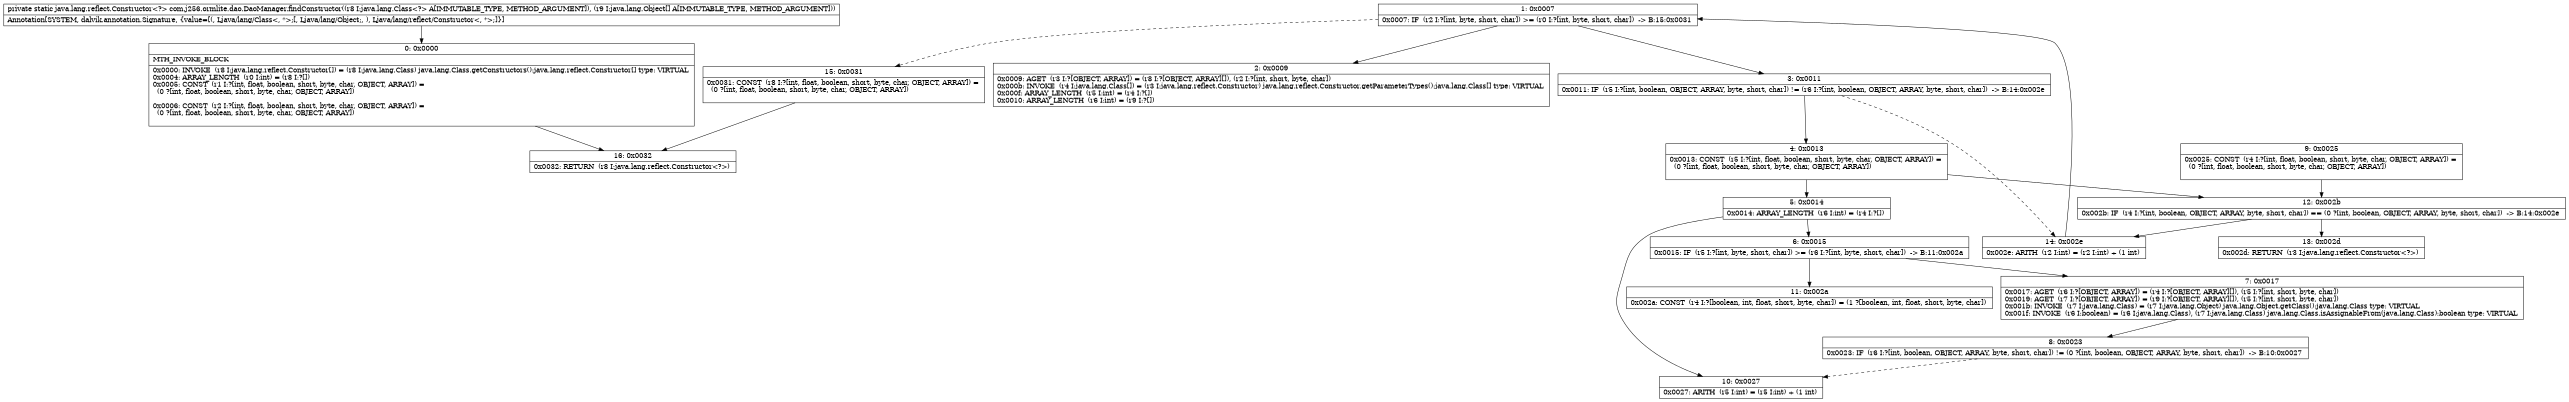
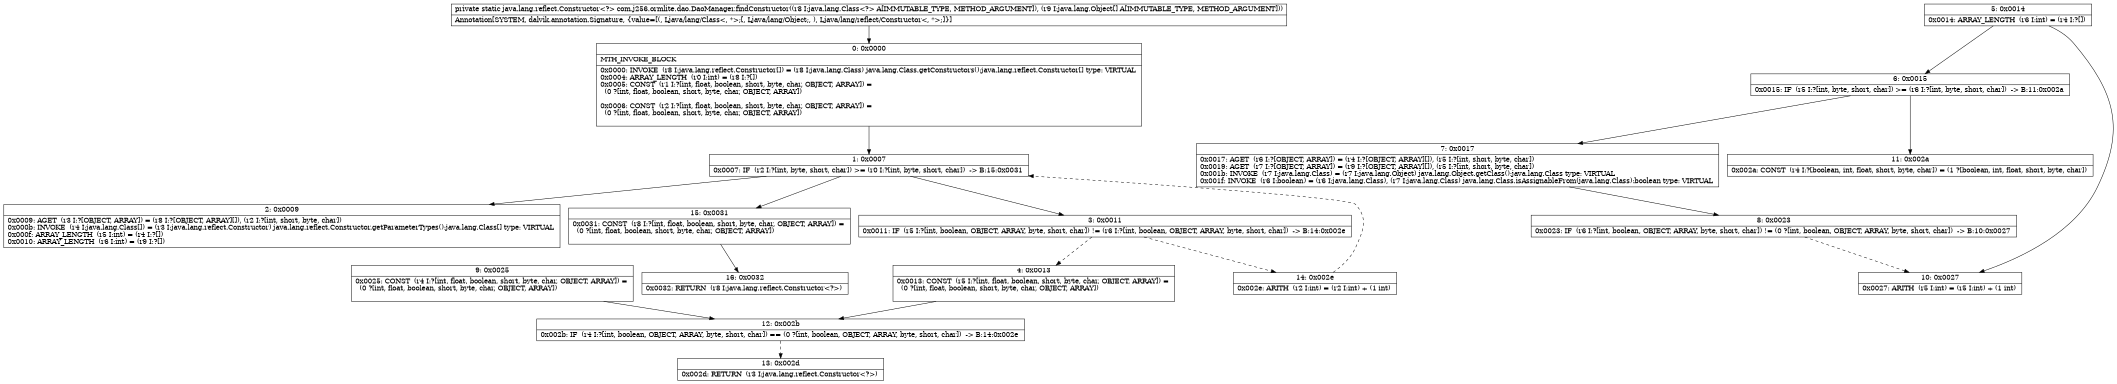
(1137, 30) -> (801, 191)
(1978, 31) -> (1235, 191)
(1805, 117) -> (1076, 250)
(567, 138) -> (869, 138)
(1807, 186) -> none
(2322, 226) -> (781, 347)
(2195, 228) -> none
